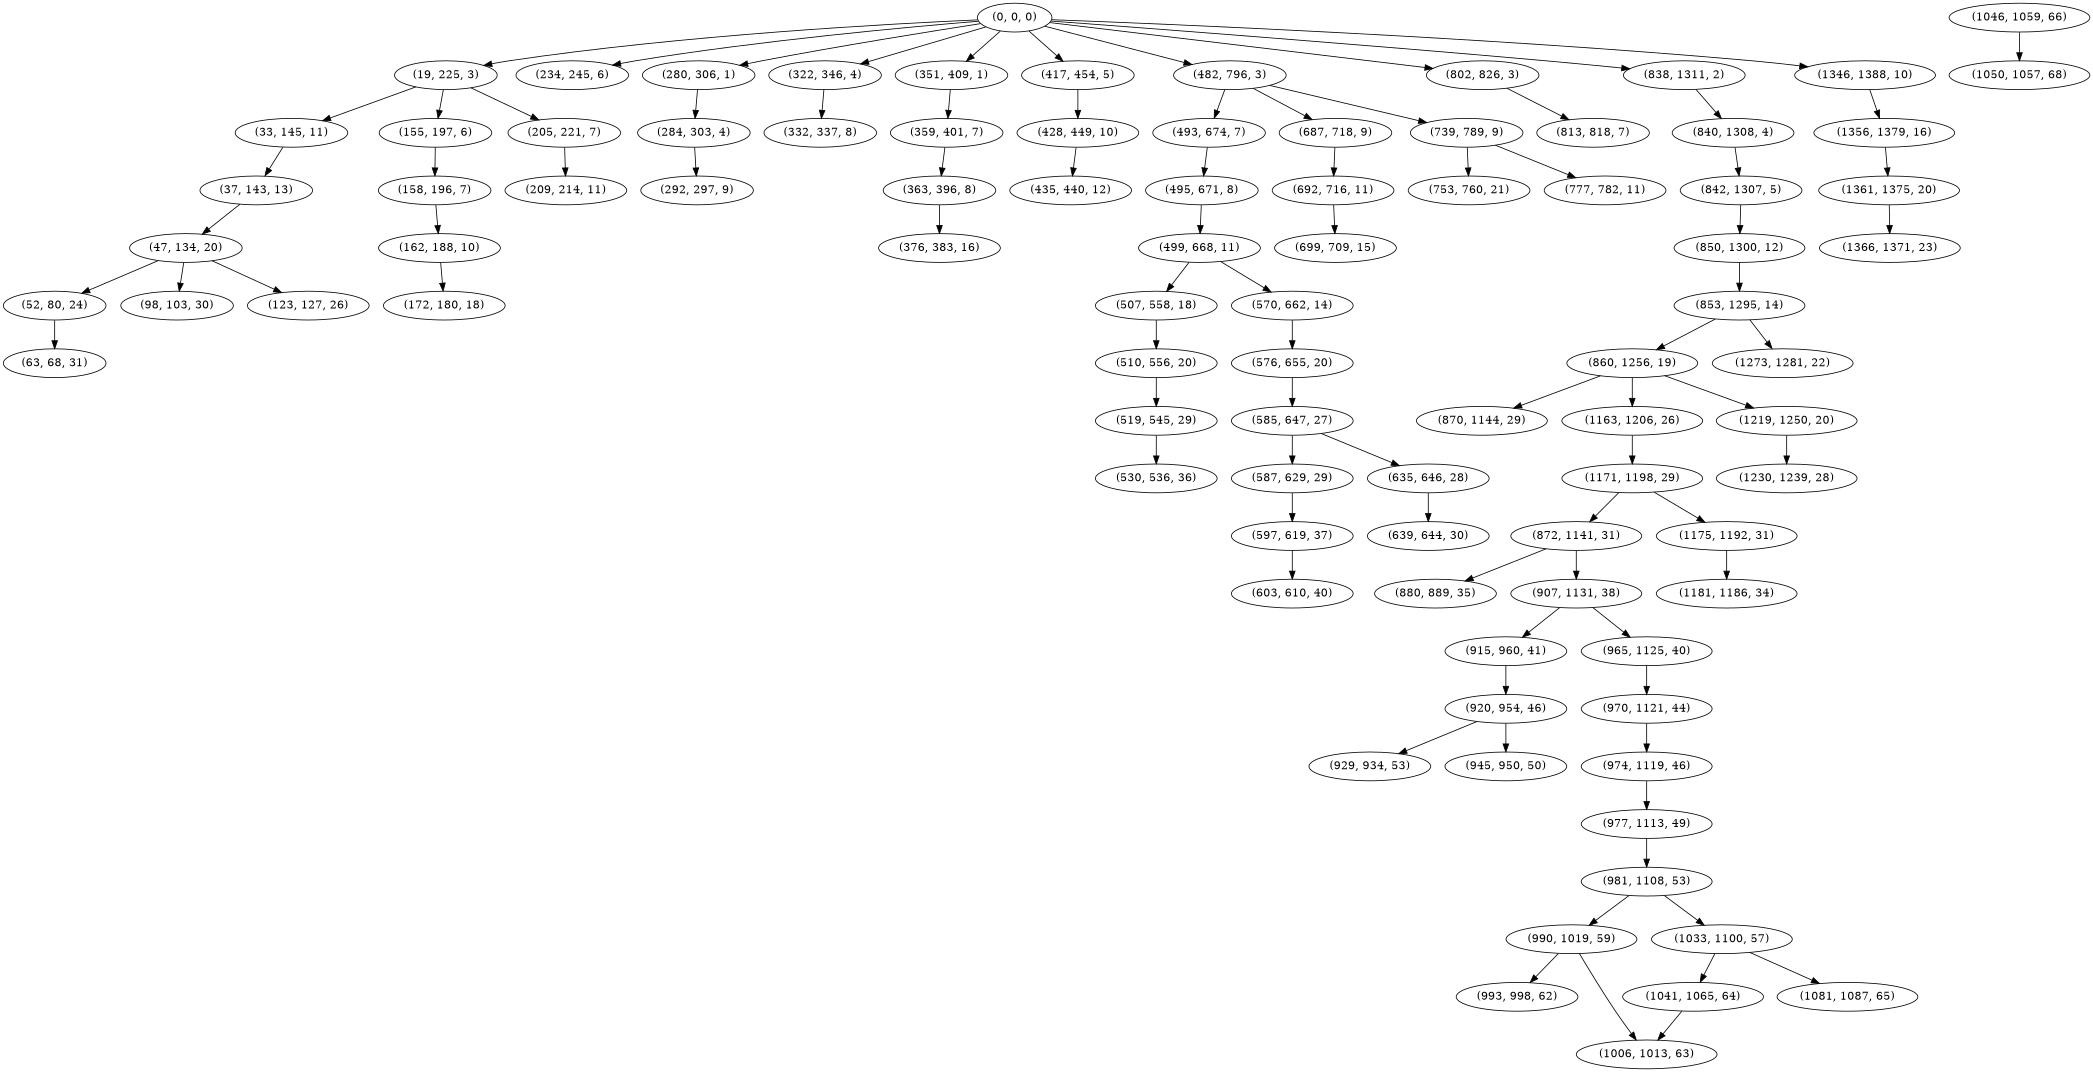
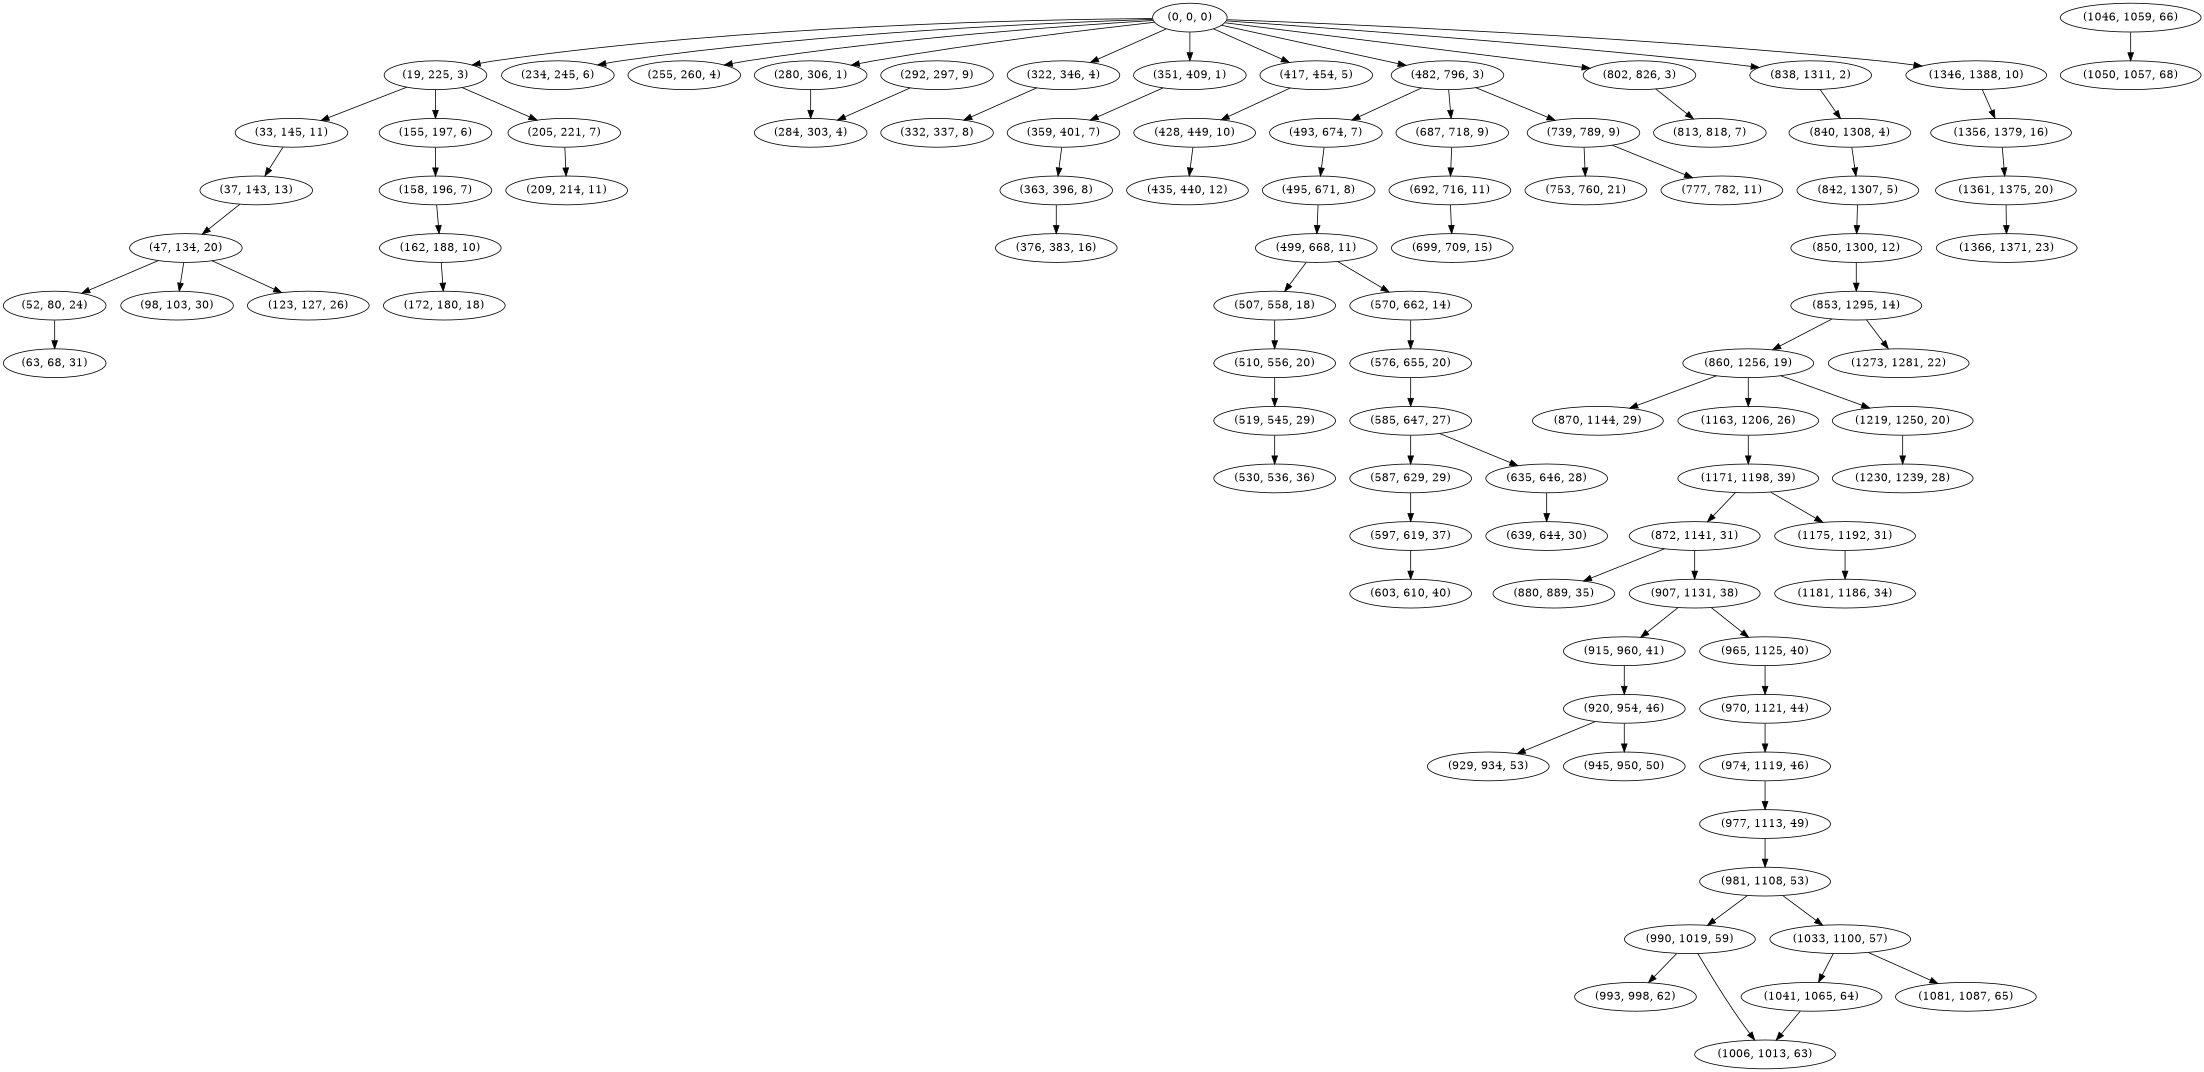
none -> (684, 75)
(695, 158) -> (878, 102)
(1632, 478) -> (1748, 478)
